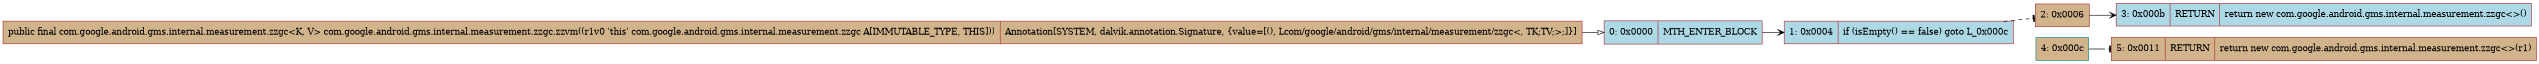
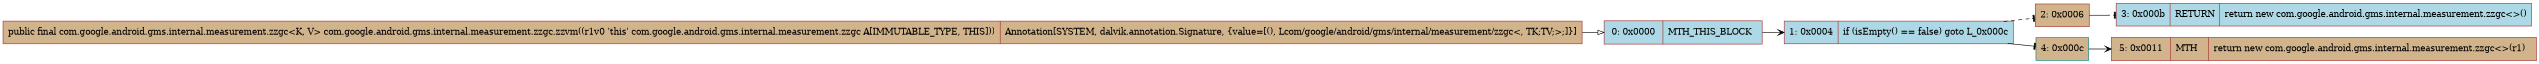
(2100, 15) -> (2100, 15)
(1710, 32) -> (1710, 32)
none -> (2020, 45)
(2097, 49) -> (2097, 49)
(2190, 49) -> (2187, 49)
